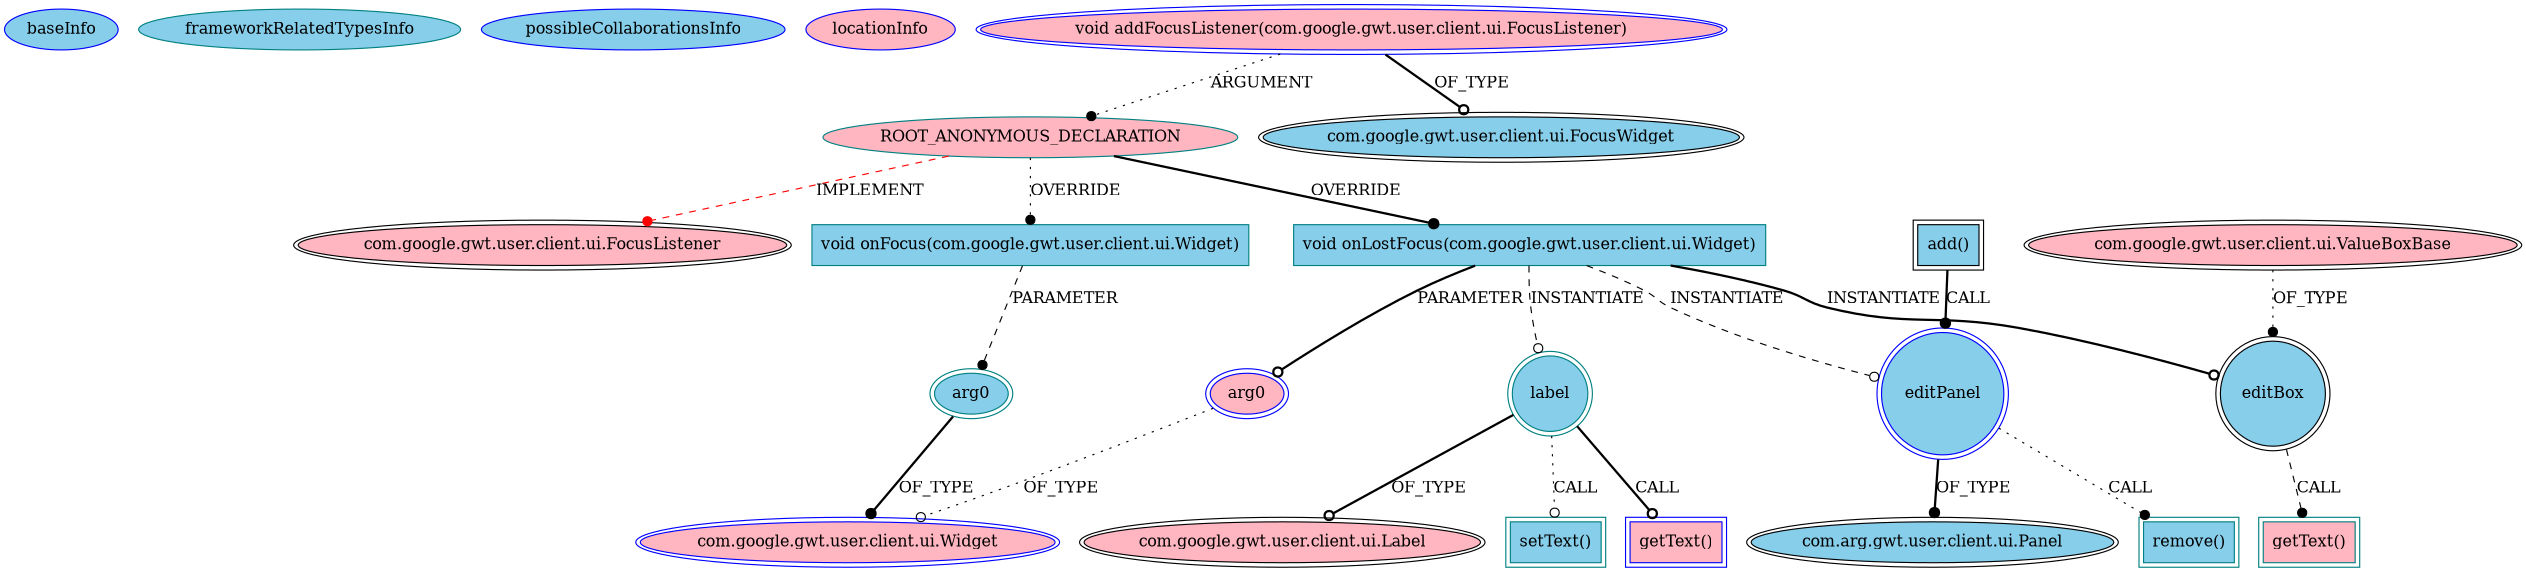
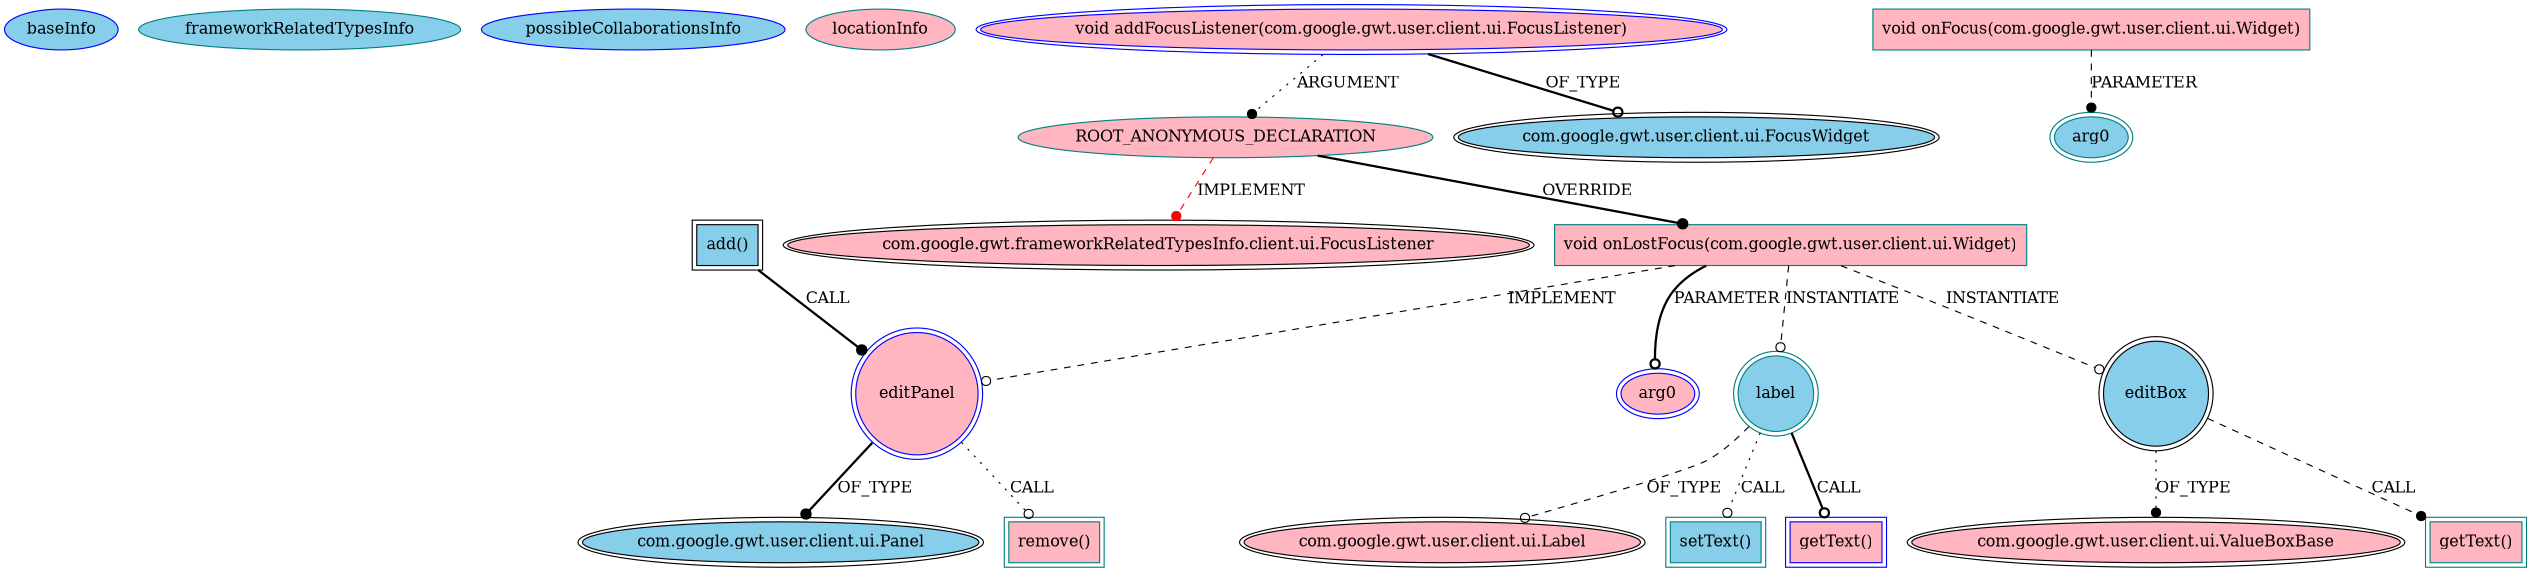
(881, 30) -> (881, 30)
(1030, 186) -> none
(542, 245) -> (1159, 245)
(1030, 245) -> (2091, 30)
(1530, 245) -> (1791, 245)
(1727, 299) -> (1562, 299)
(2273, 299) -> (2156, 479)
(1926, 320) -> (1968, 316)
(1943, 394) -> (917, 394)
(1423, 464) -> (1645, 482)
(2070, 470) -> (993, 476)
(848, 542) -> none
(1932, 542) -> (781, 542)
(2189, 542) -> (1054, 542)
